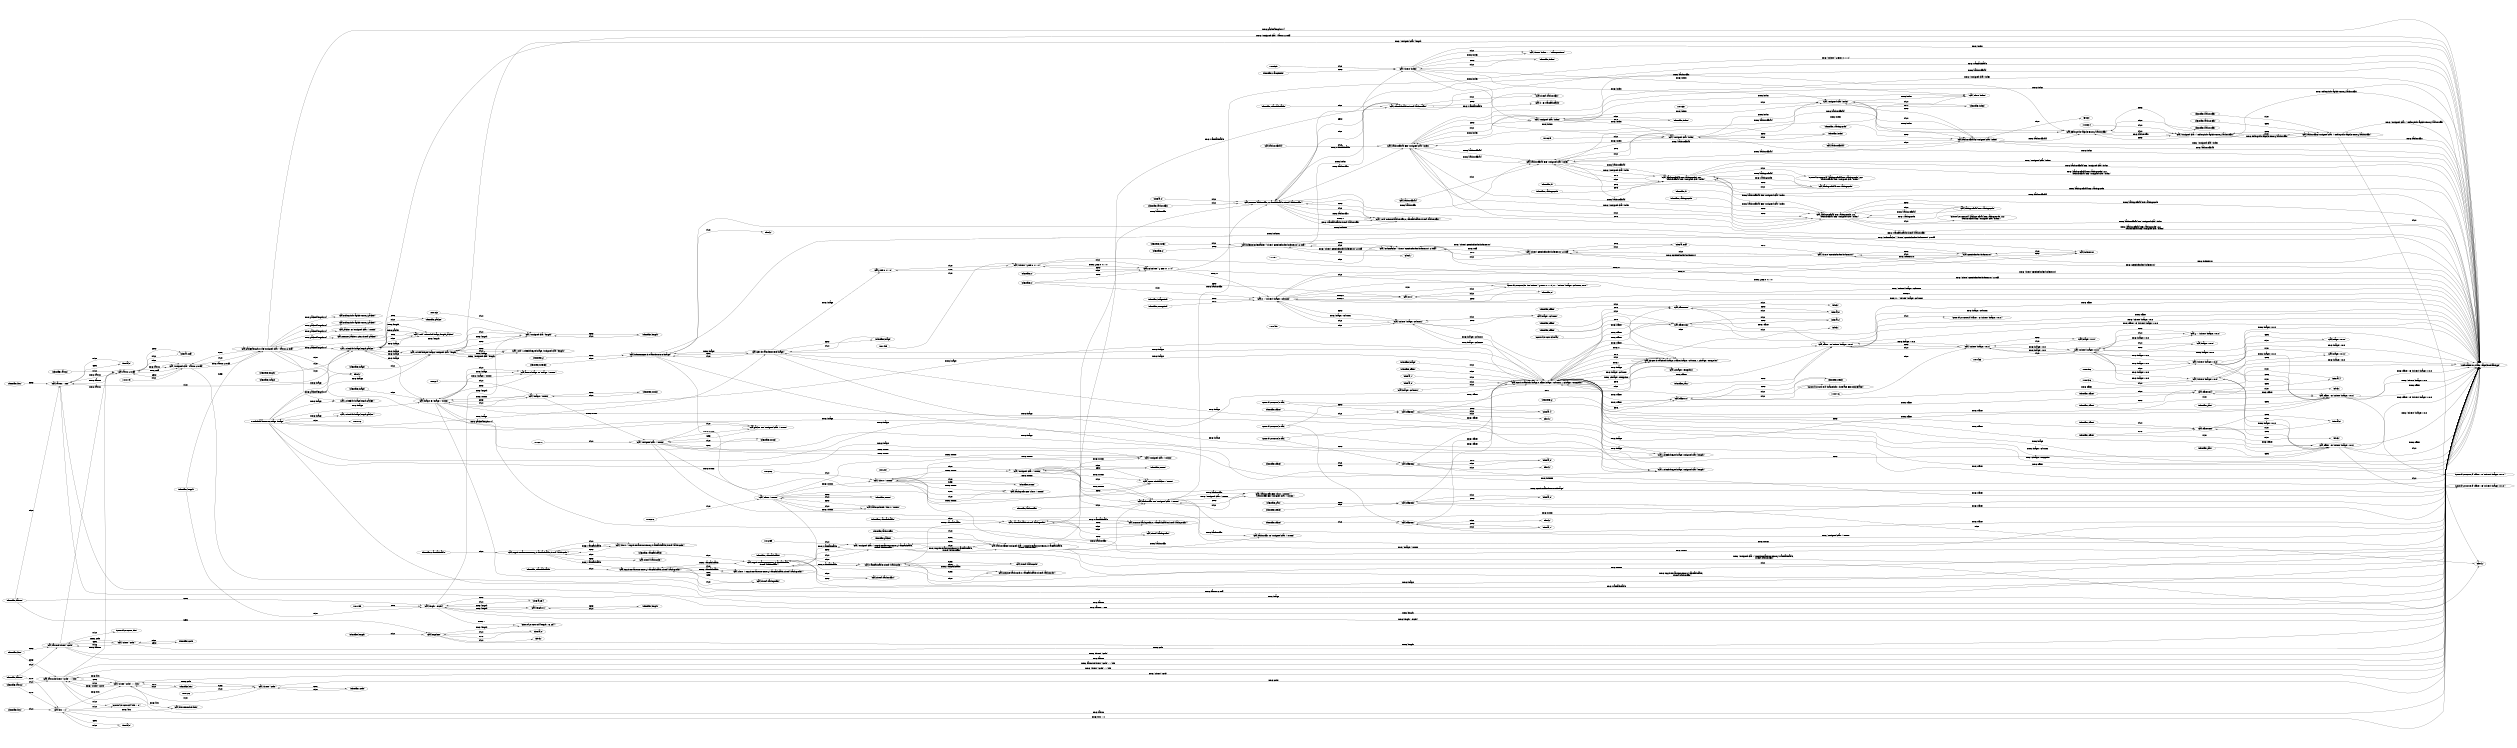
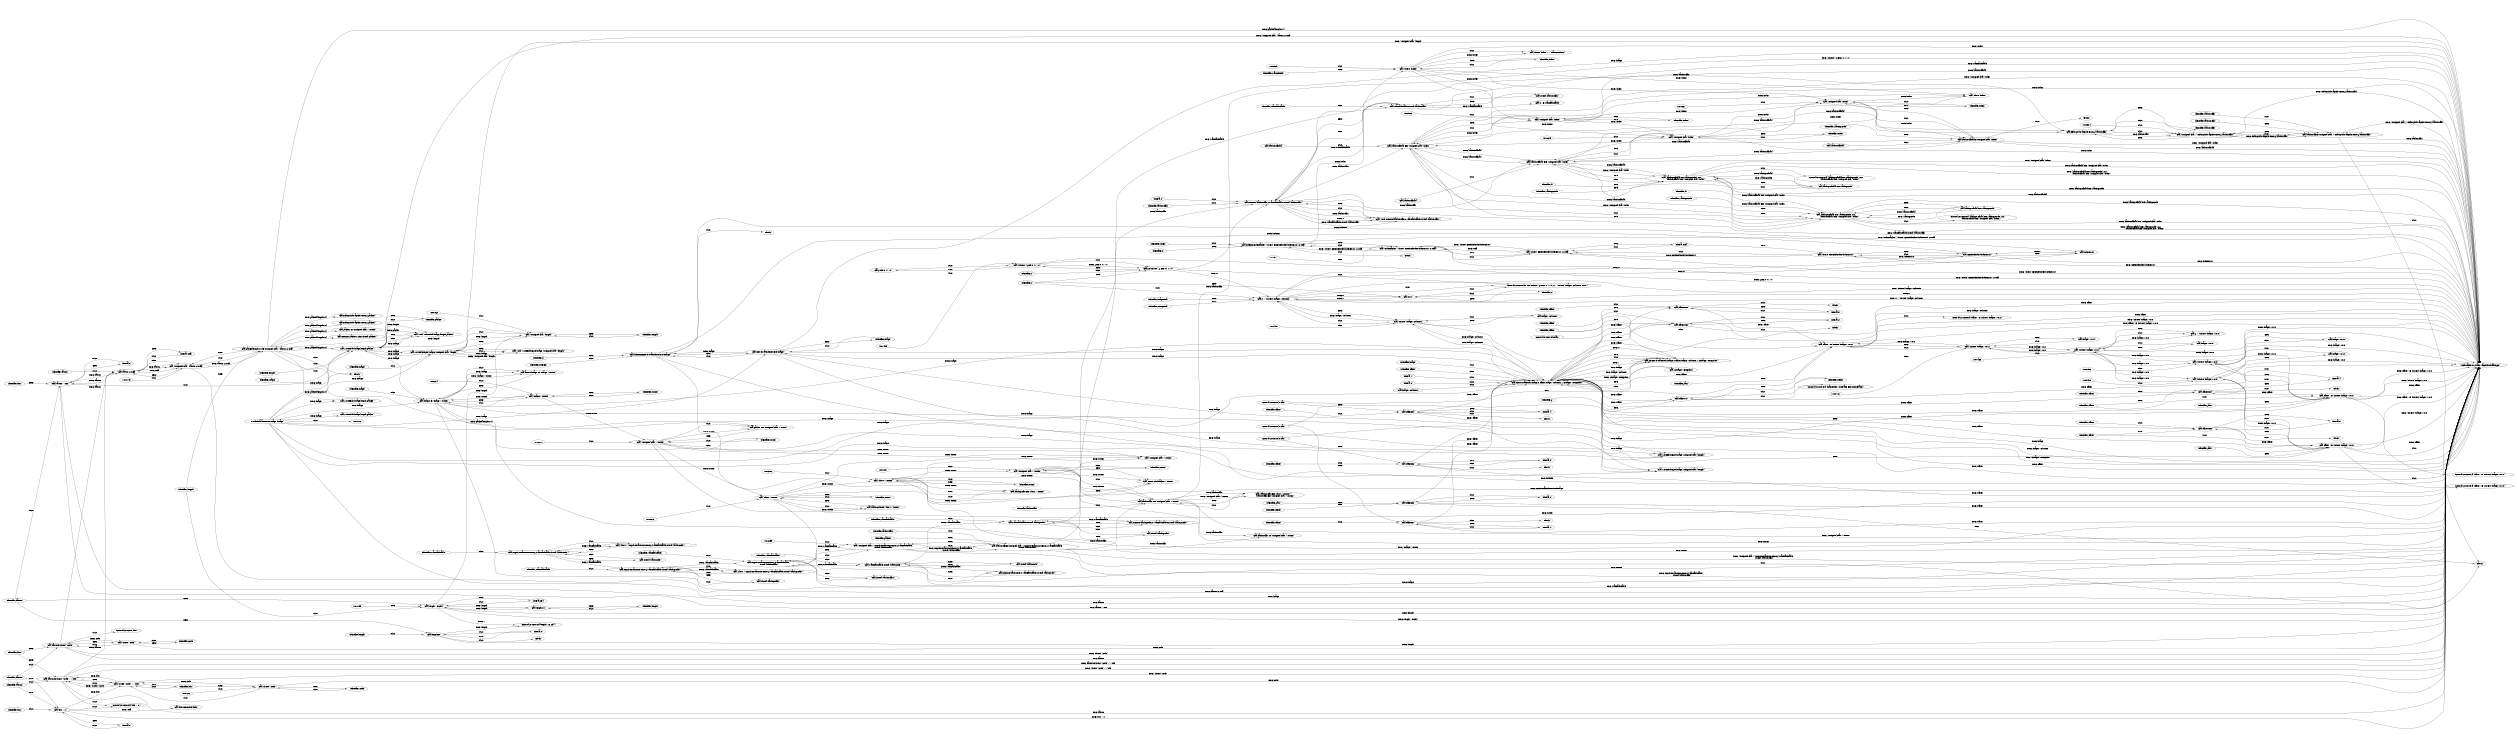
none -> (1408, 113)
(2039, 141) -> none
(2038, 251) -> (2038, 251)
(825, 312) -> (1715, 57)
(147, 701) -> none
(126, 710) -> (126, 710)
